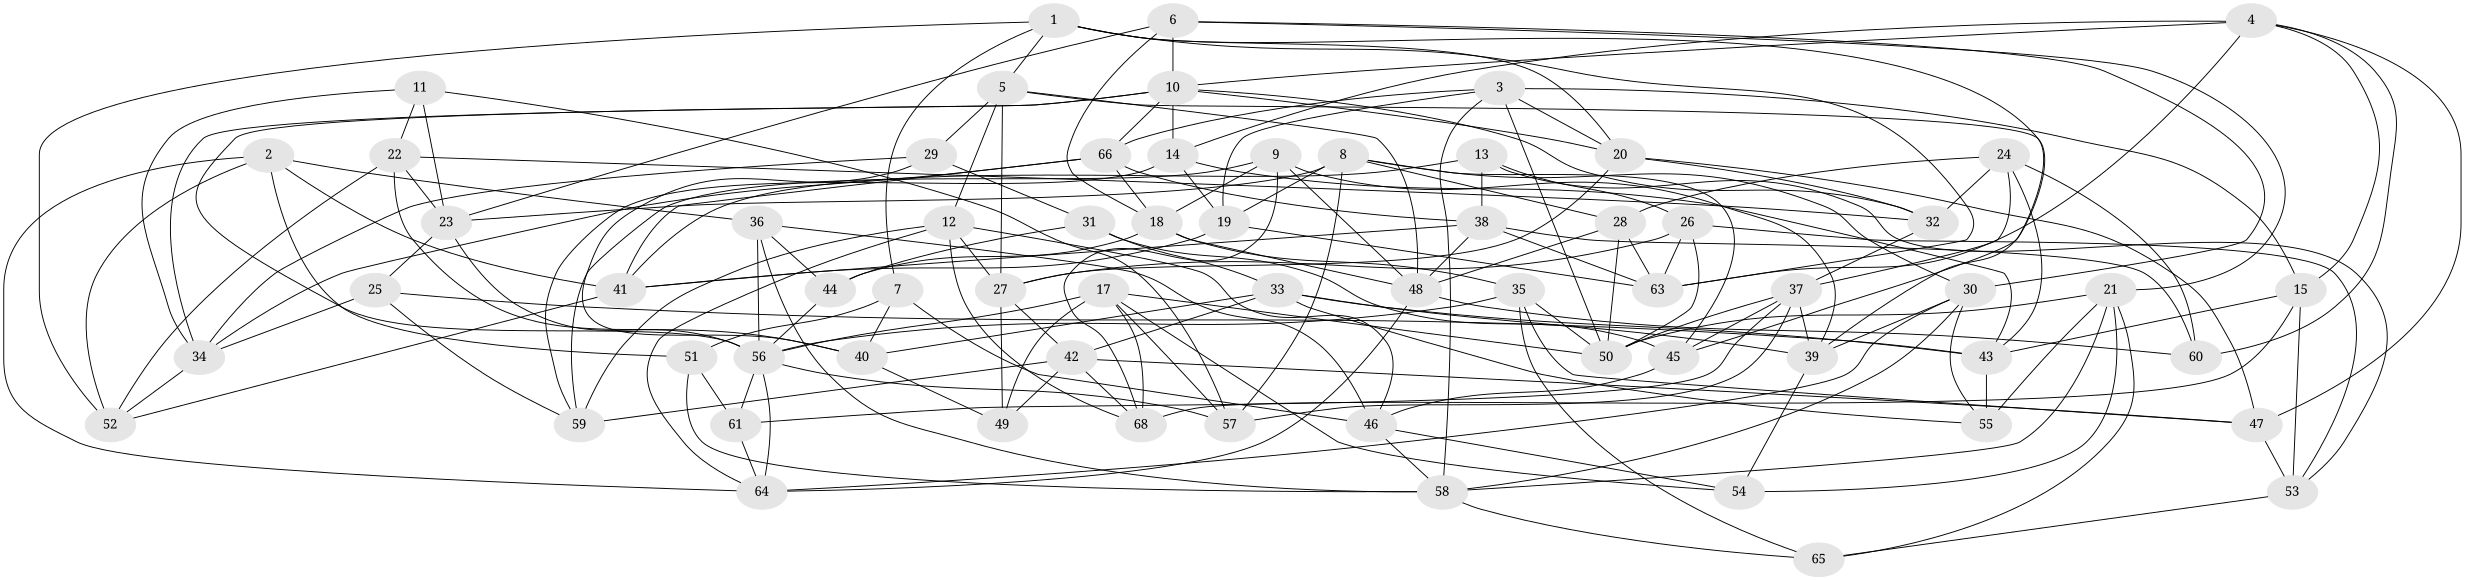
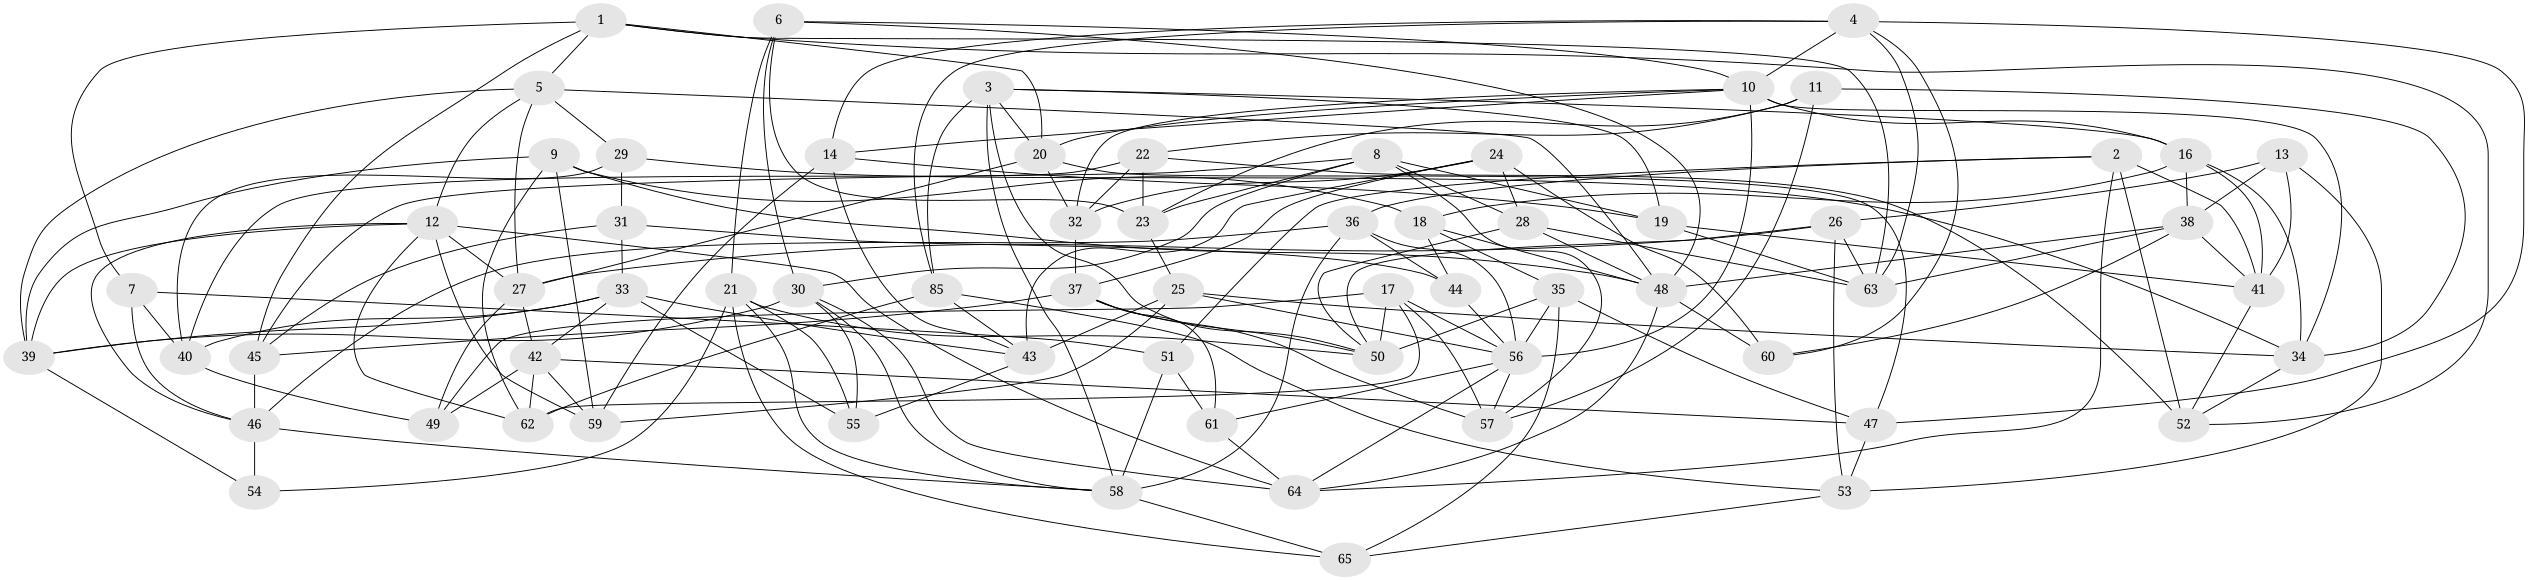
(1077, 128) -> (1338, 62)
(1106, 155) -> (2186, 155)
(2301, 290) -> (937, 290)
(1804, 324) -> (113, 255)
(582, 328) -> (1347, 324)
(1141, 425) -> (528, 425)
(1382, 453) -> none
